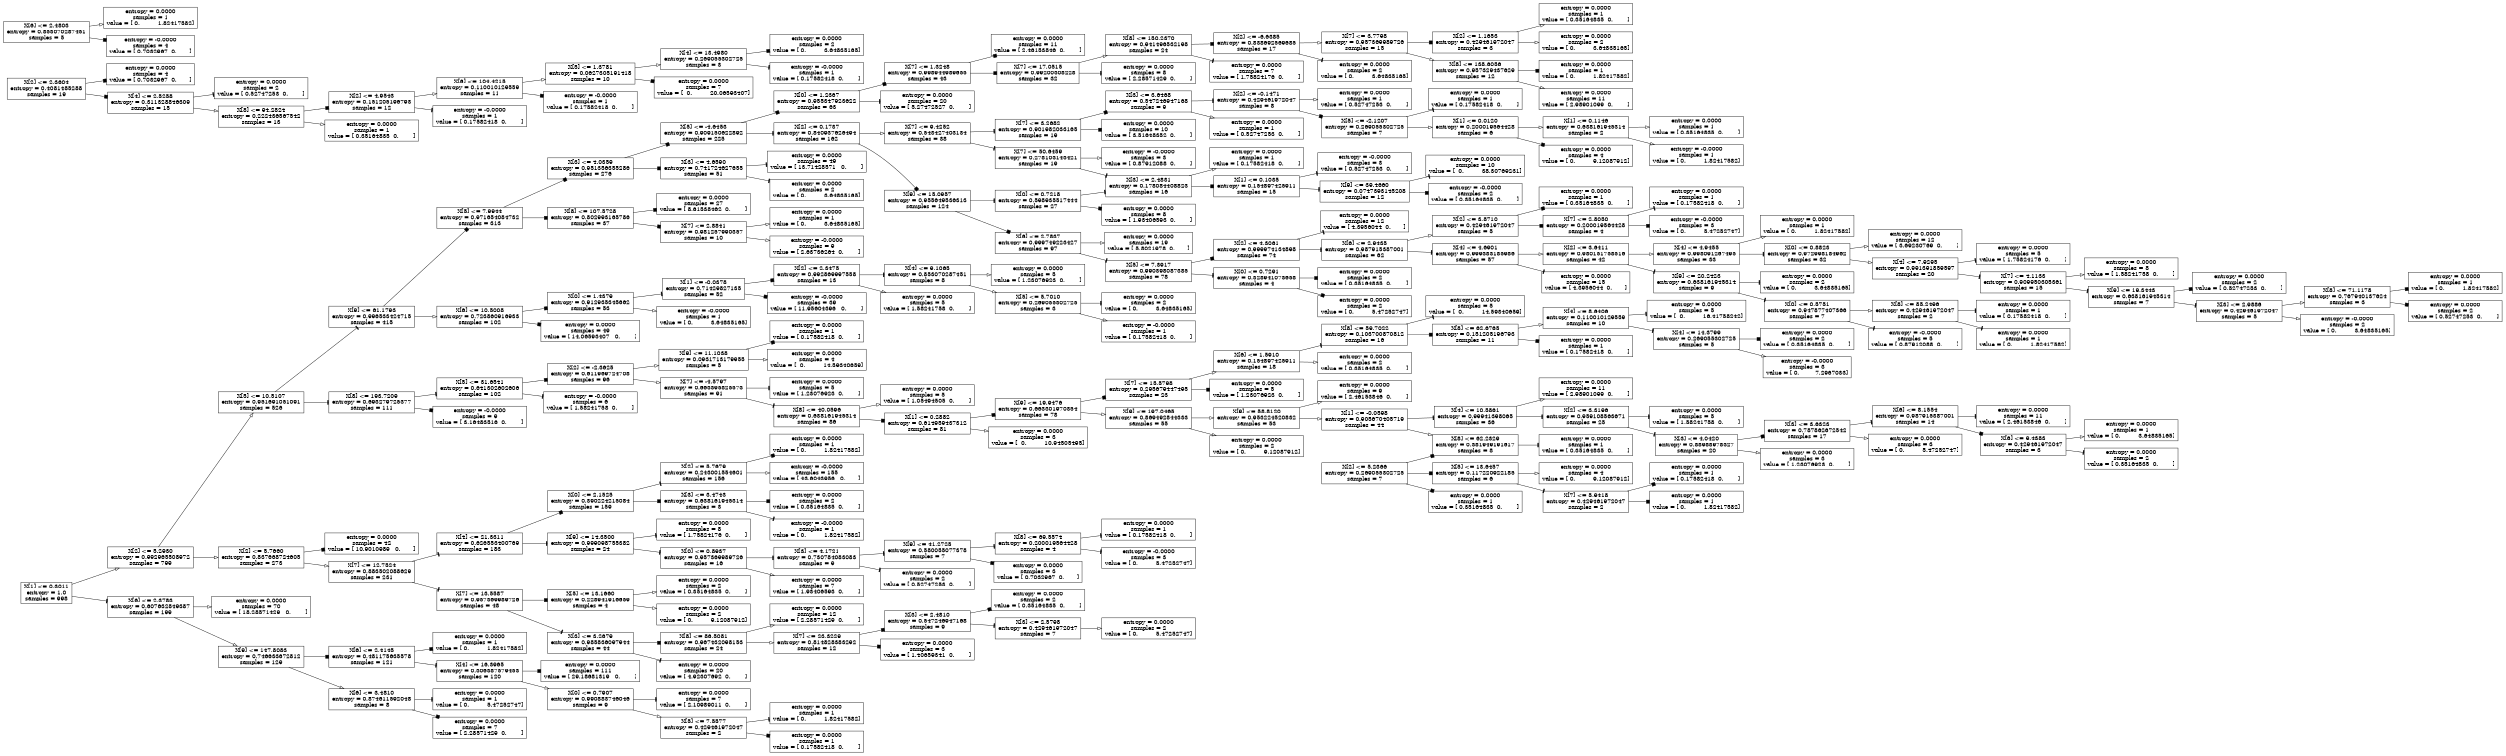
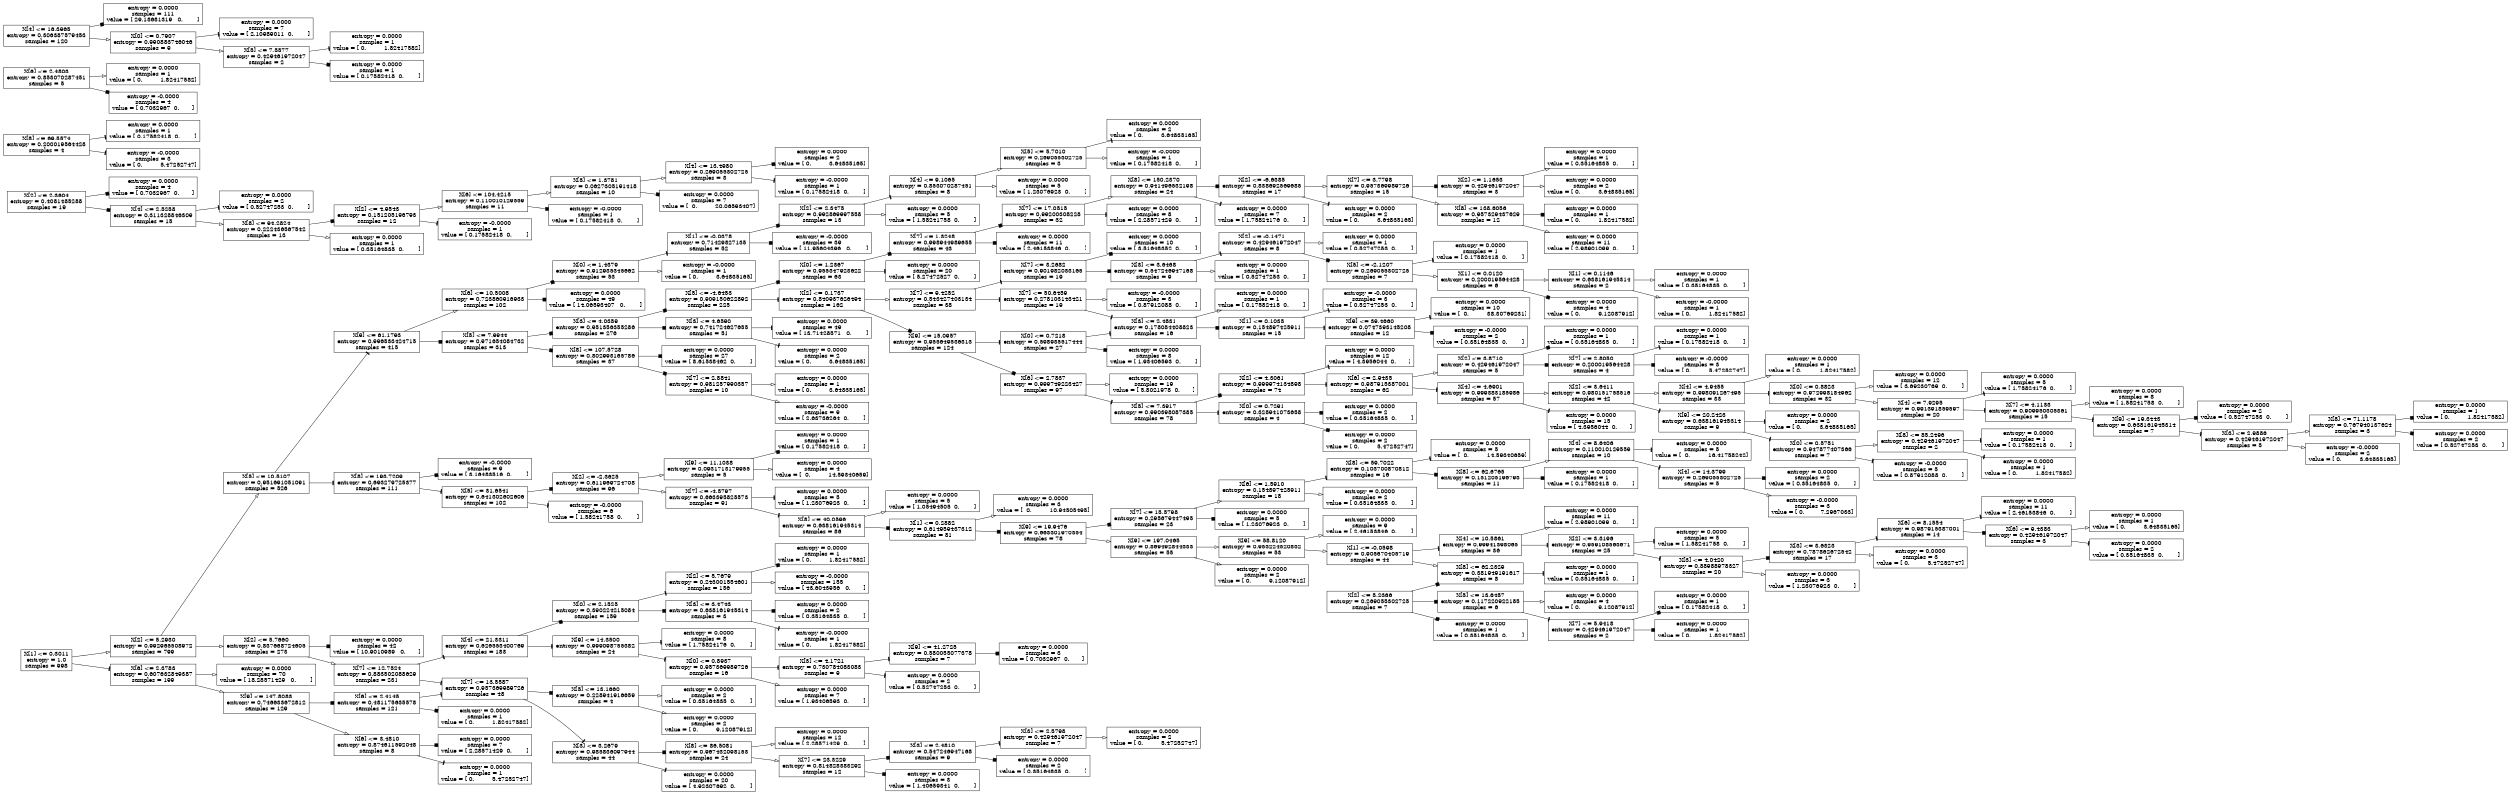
(982, 547) -> none
(425, 664) -> (430, 696)
